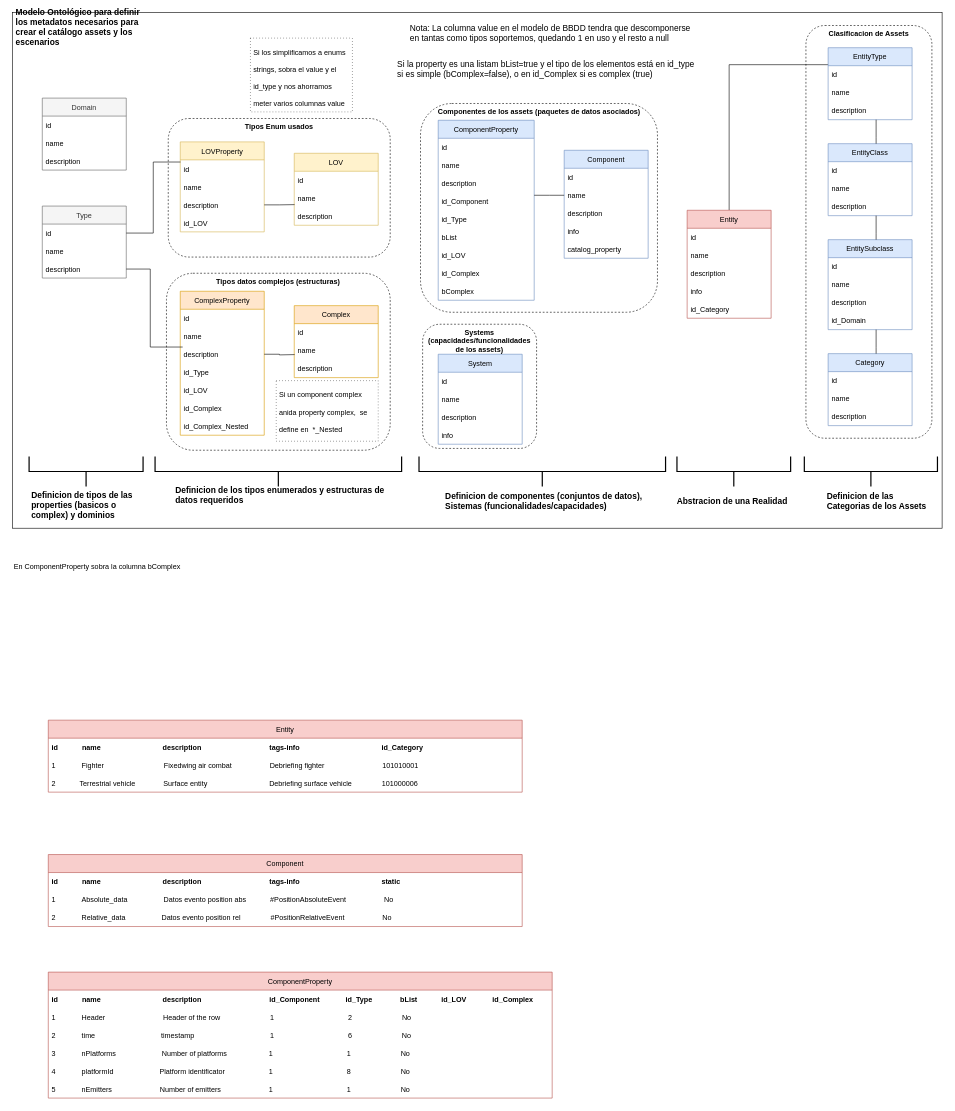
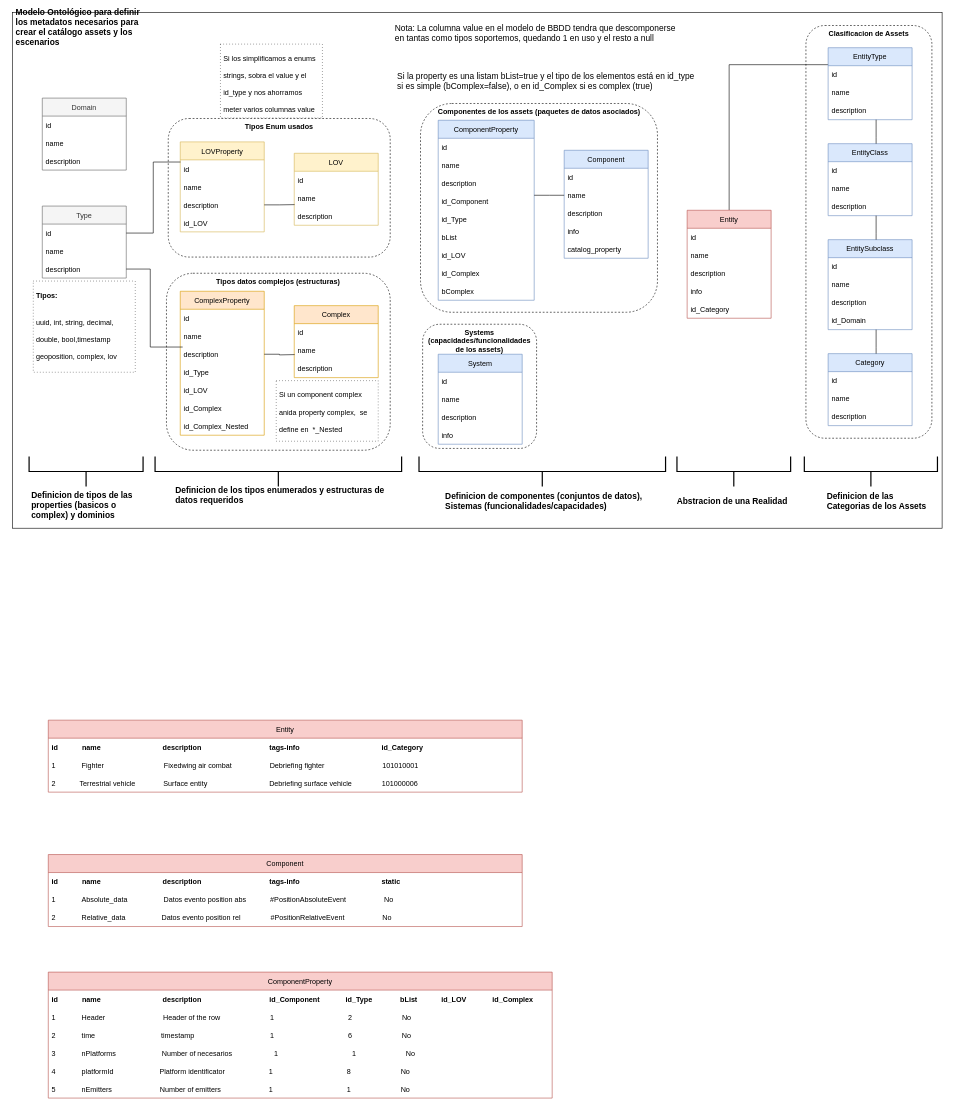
(550, 33) -> (535, 33)
(546, 69) -> (546, 81)
(302, 75) -> (272, 81)
none -> (84, 327)
(111, 567) -> none
(303, 1054) -> (305, 1054)
